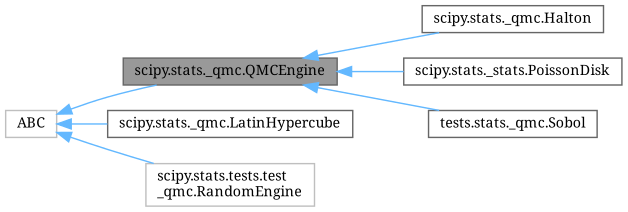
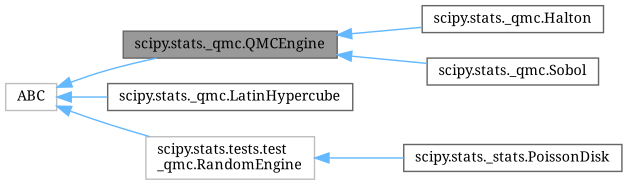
(378, 72) -> (367, 158)
(513, 124) -> (513, 72)
